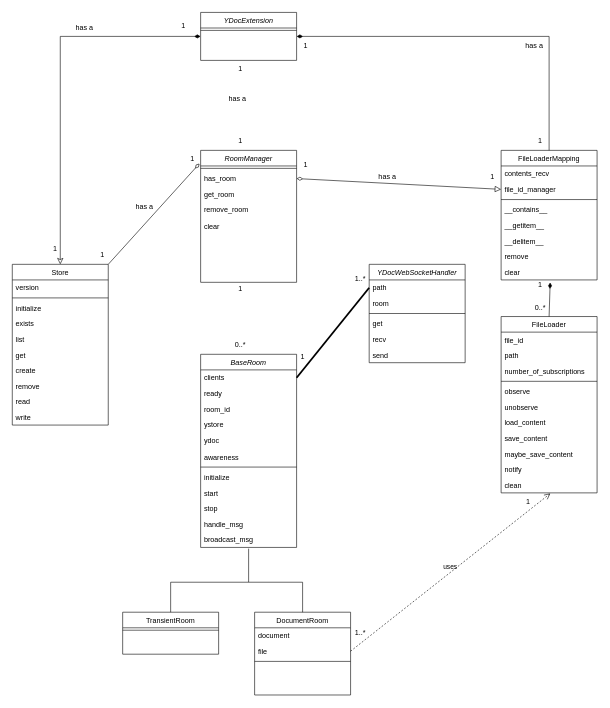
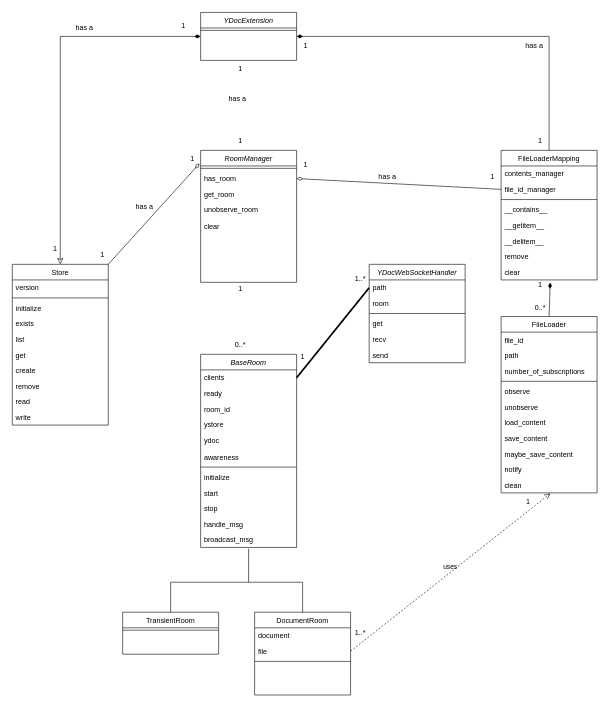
(531, 174) -> (537, 174)
(494, 189) -> (496, 189)
(226, 210) -> (232, 210)
